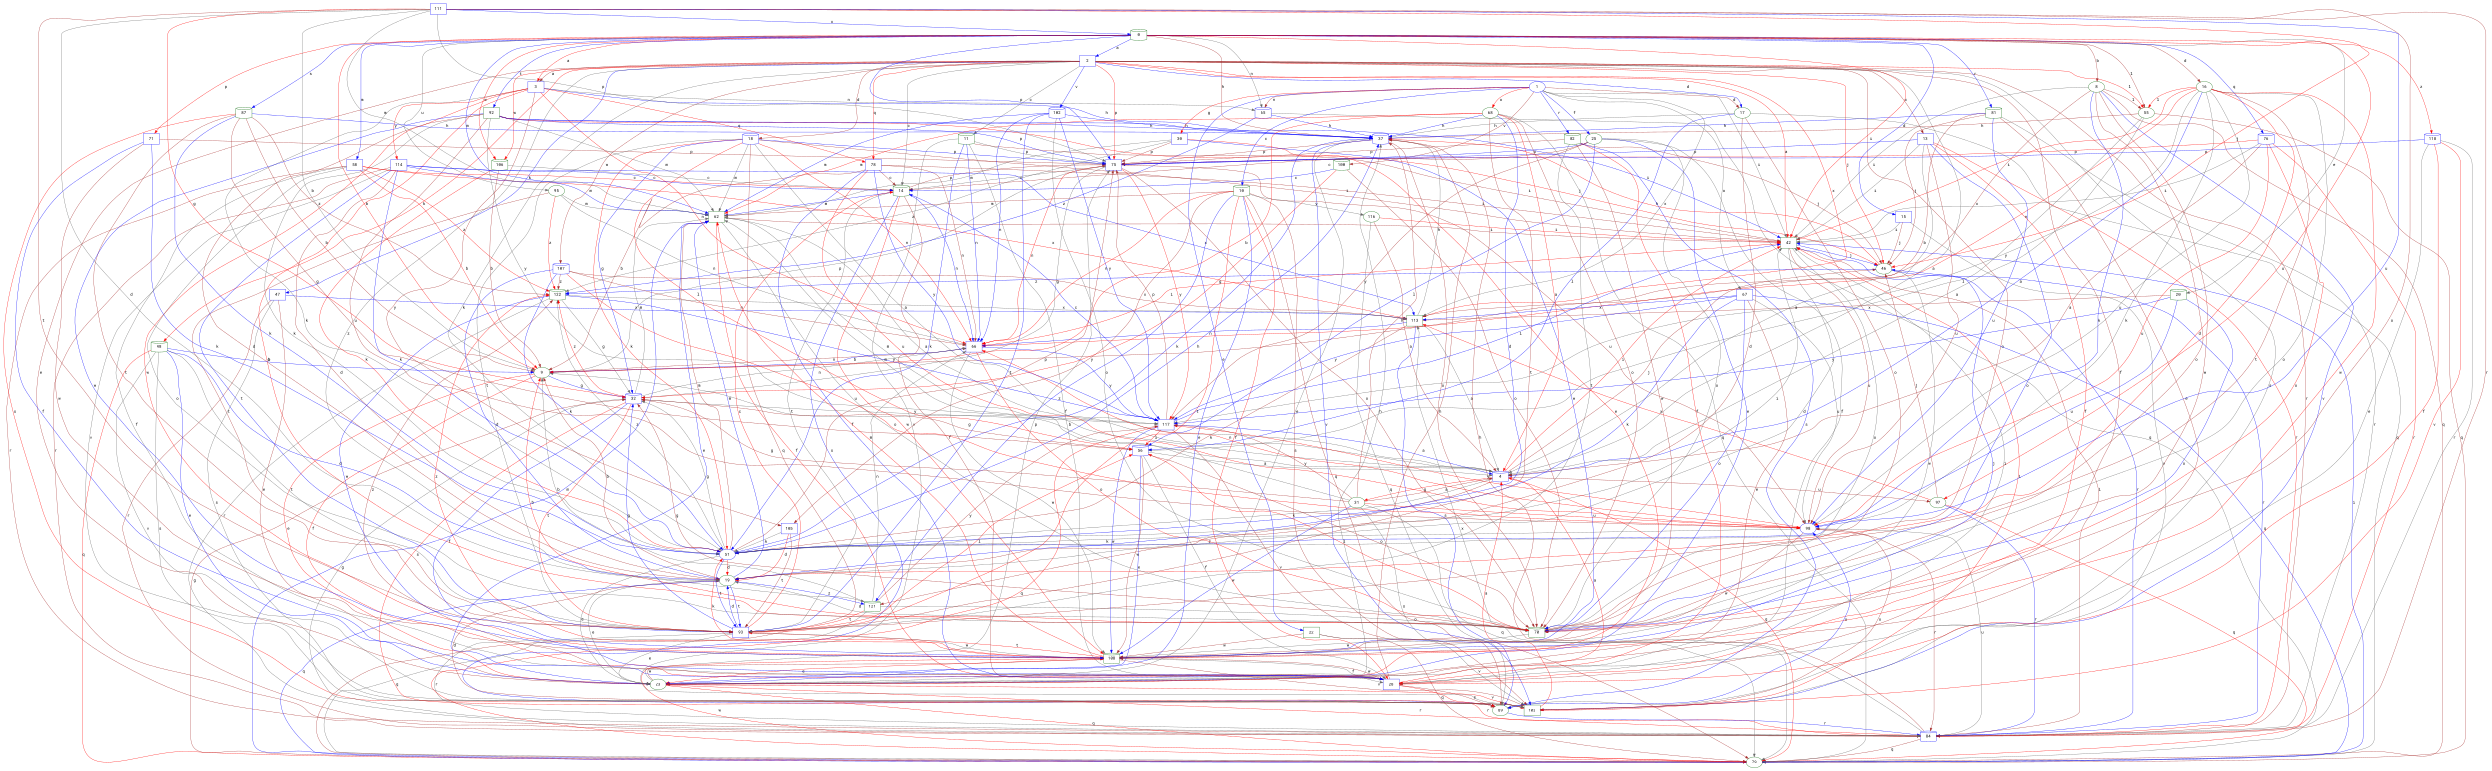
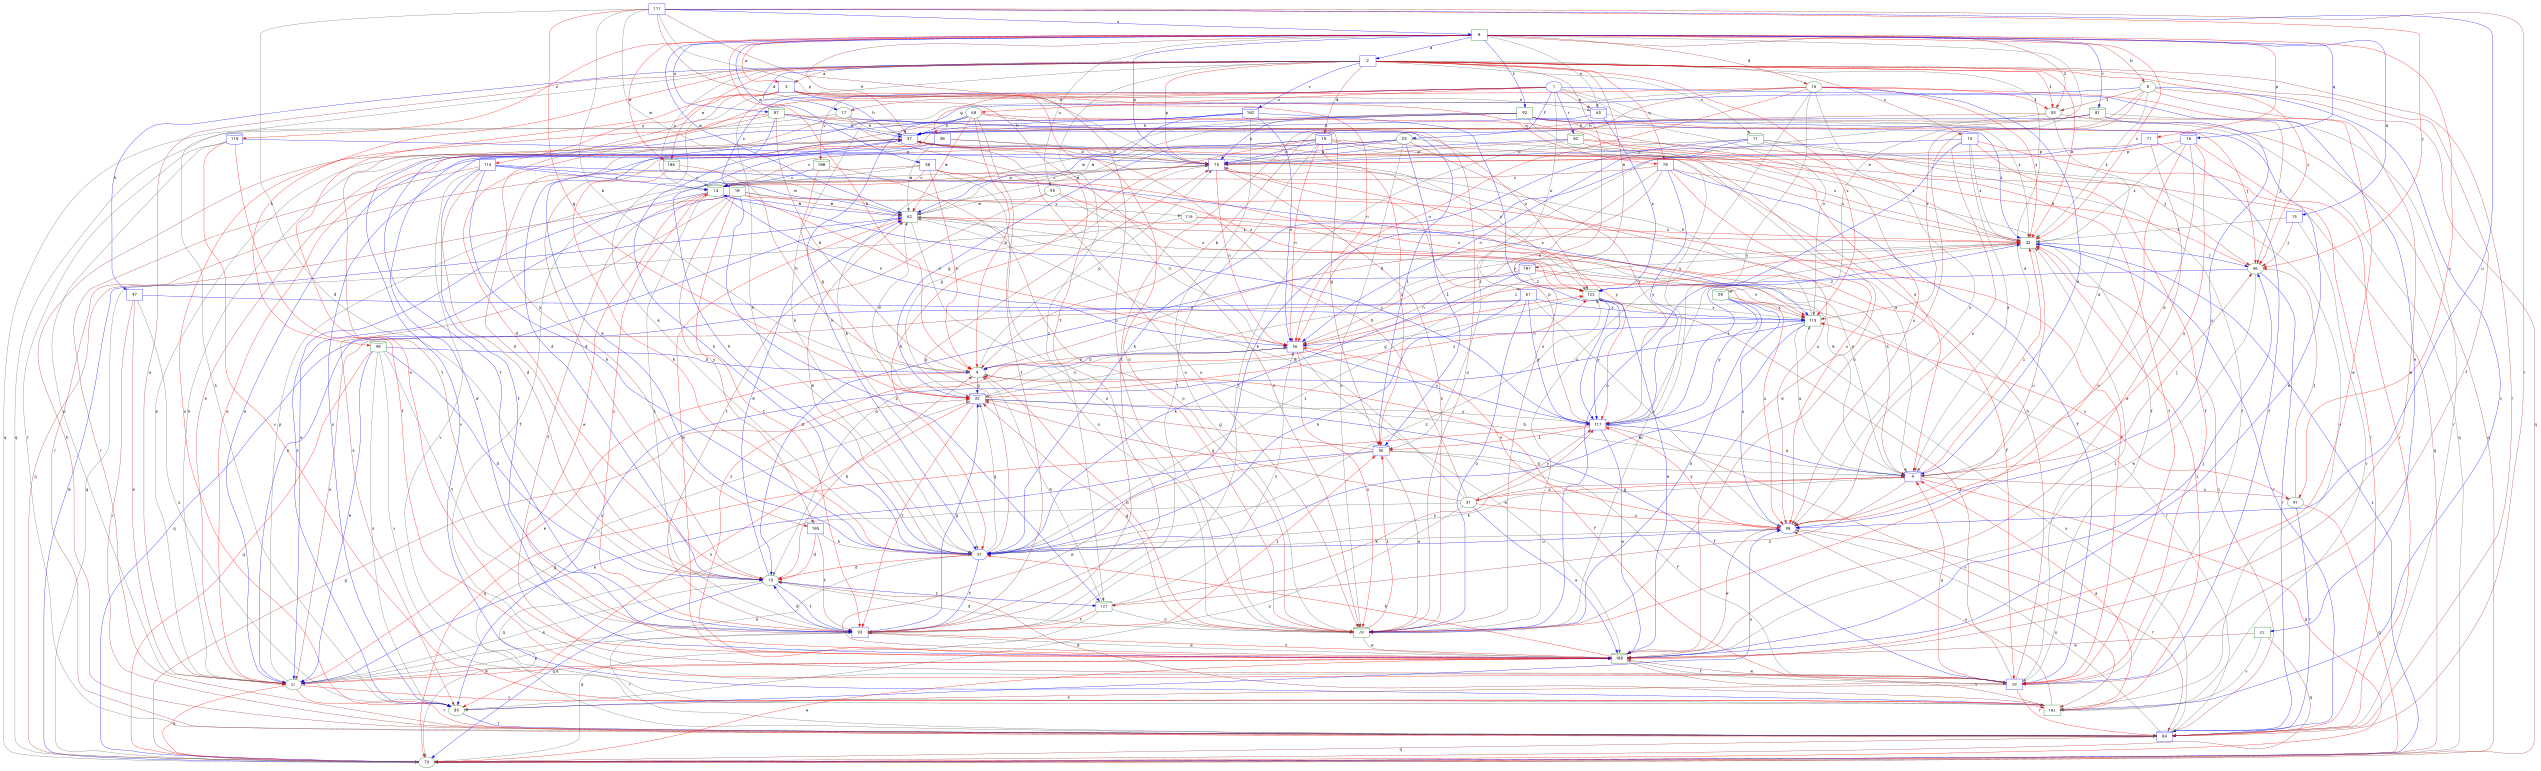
(1139, 35) -> (1479, 35)
(1094, 504) -> (1415, 478)
none -> (1382, 545)
